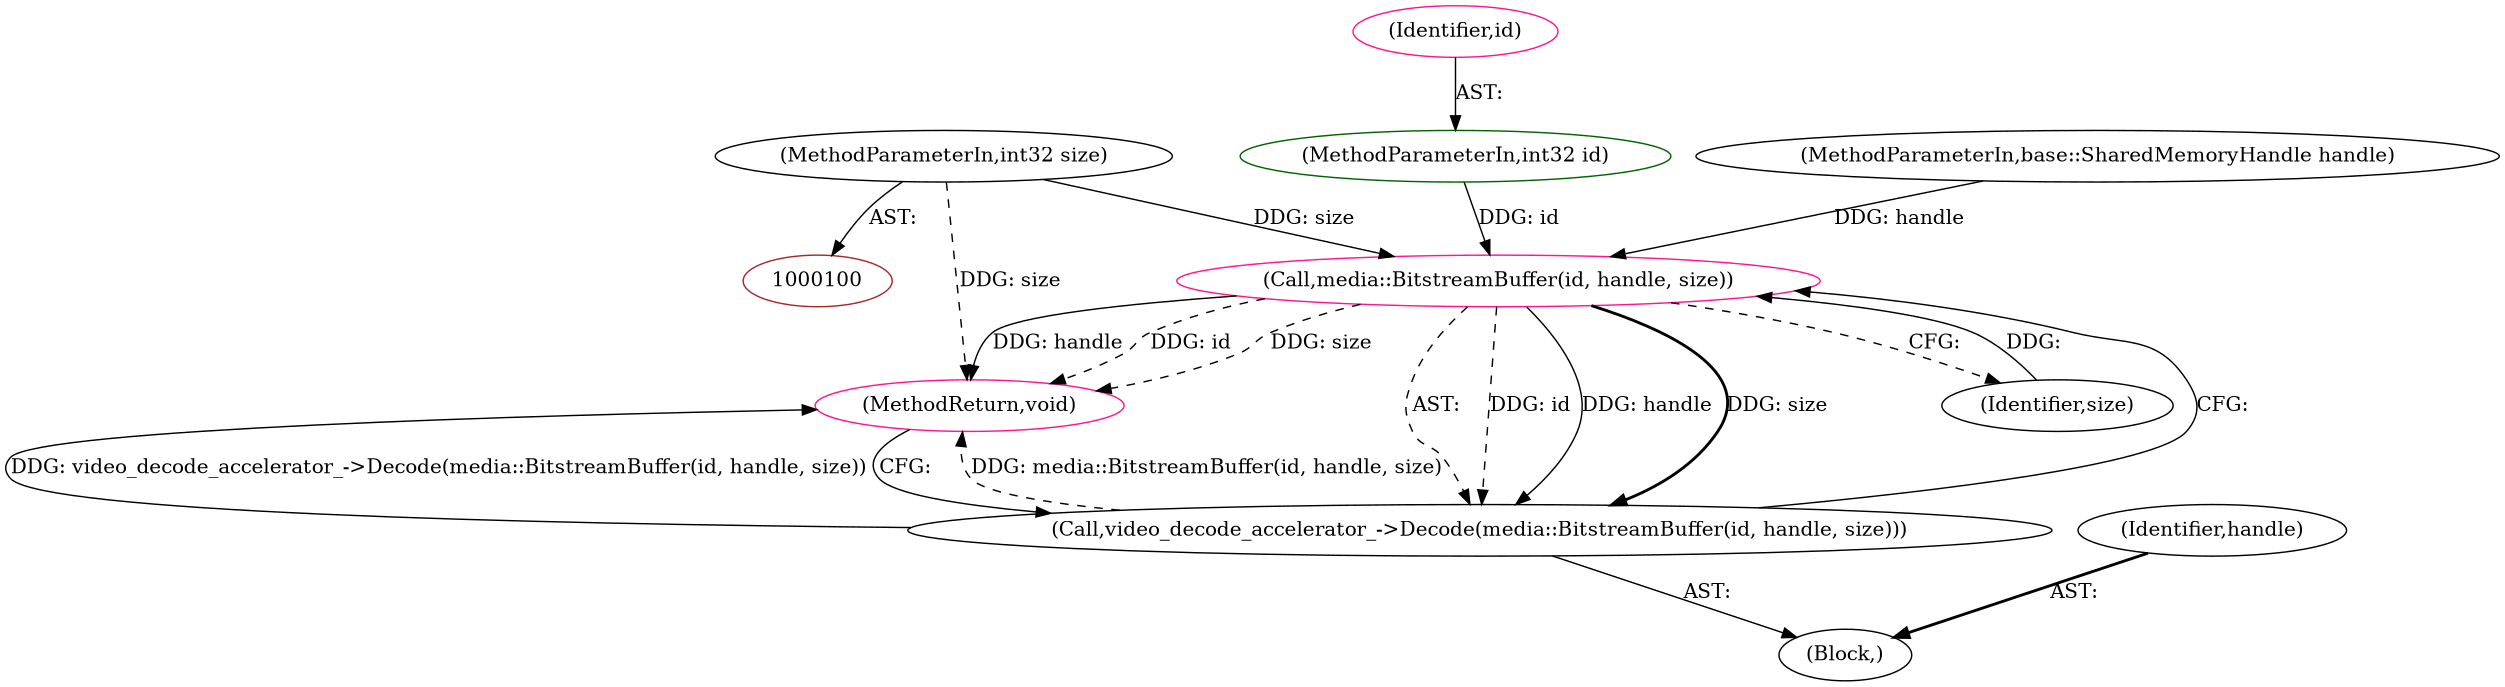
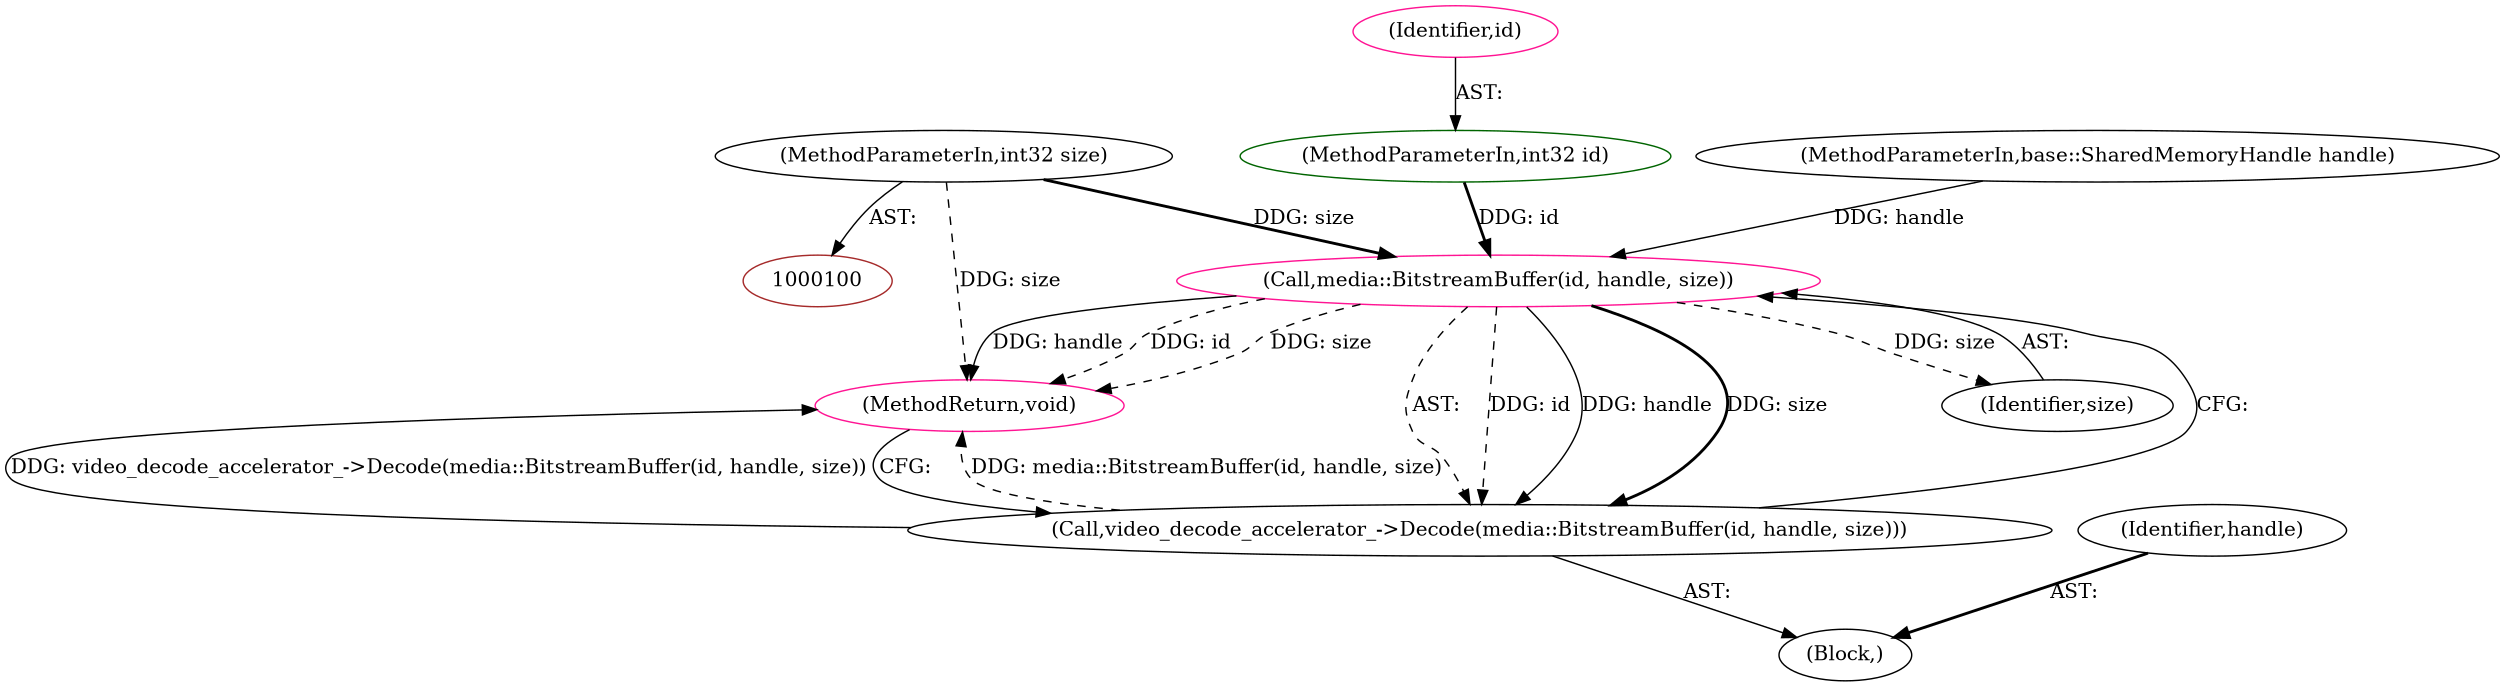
(1475, 212) -> (1475, 212)
(1211, 216) -> (1211, 216)
(1938, 343) -> (1945, 343)
(2037, 343) -> (2049, 343)
